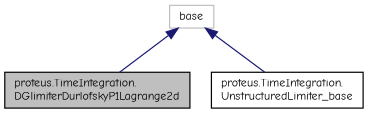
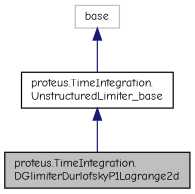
(144, 54) -> (97, 136)
